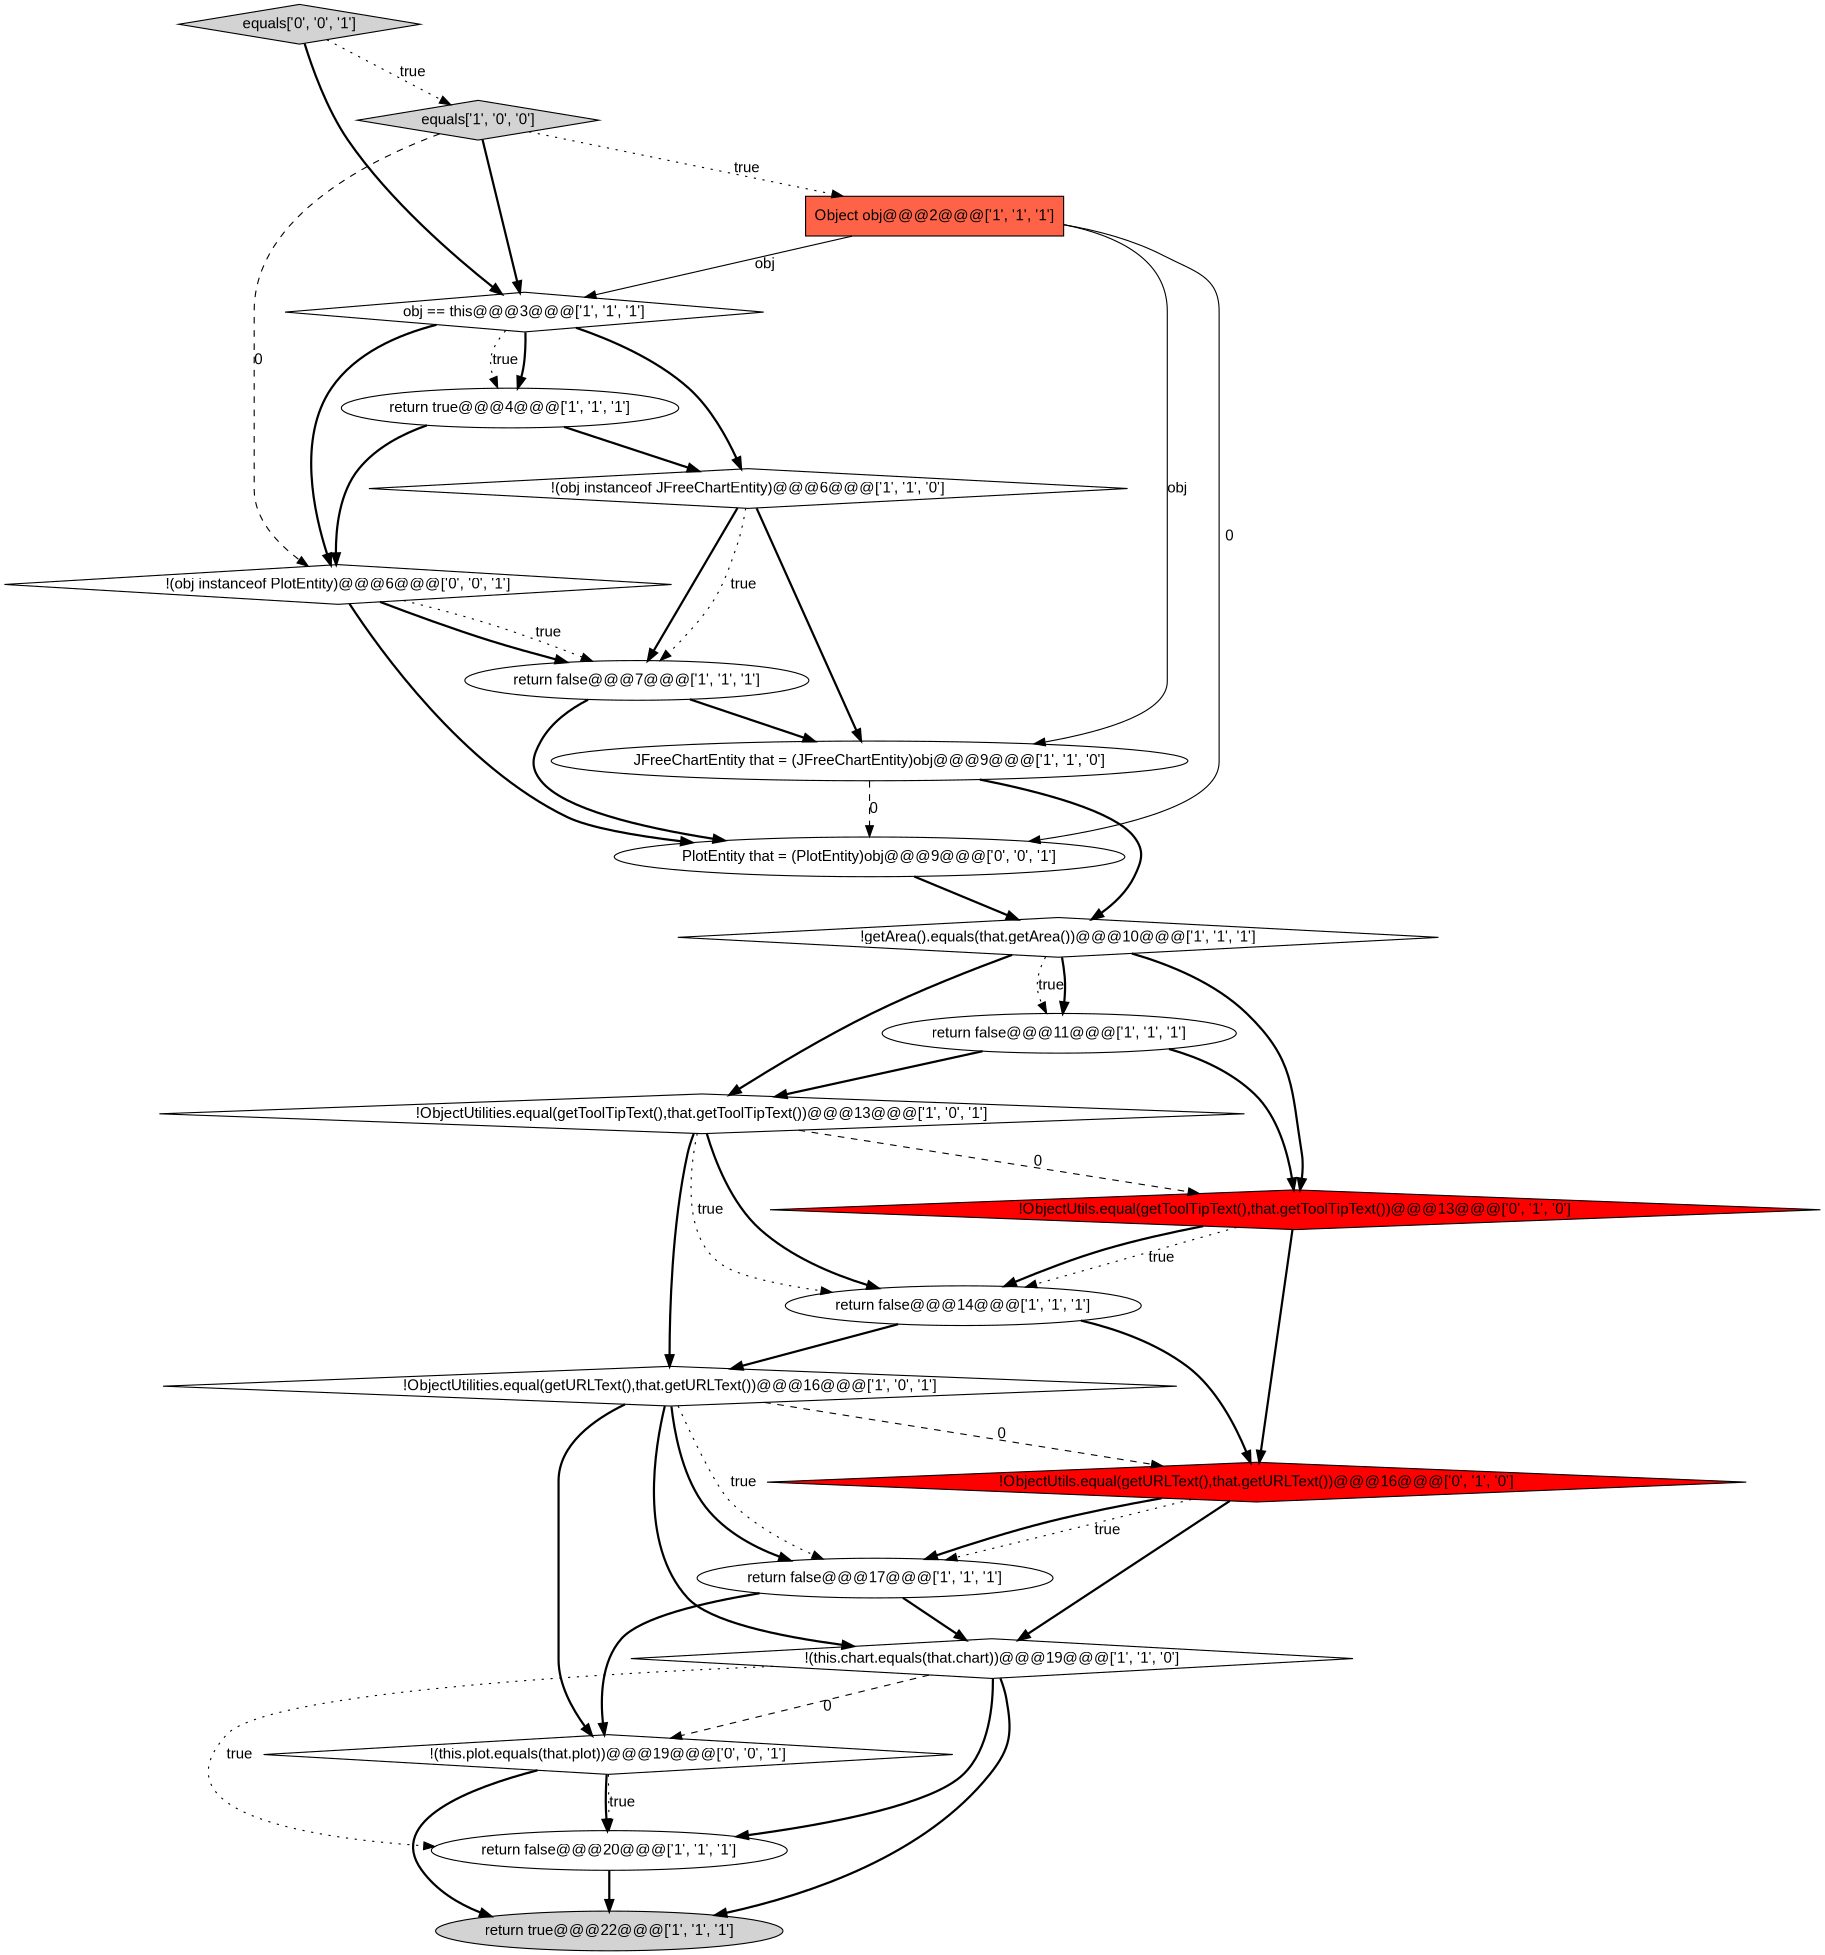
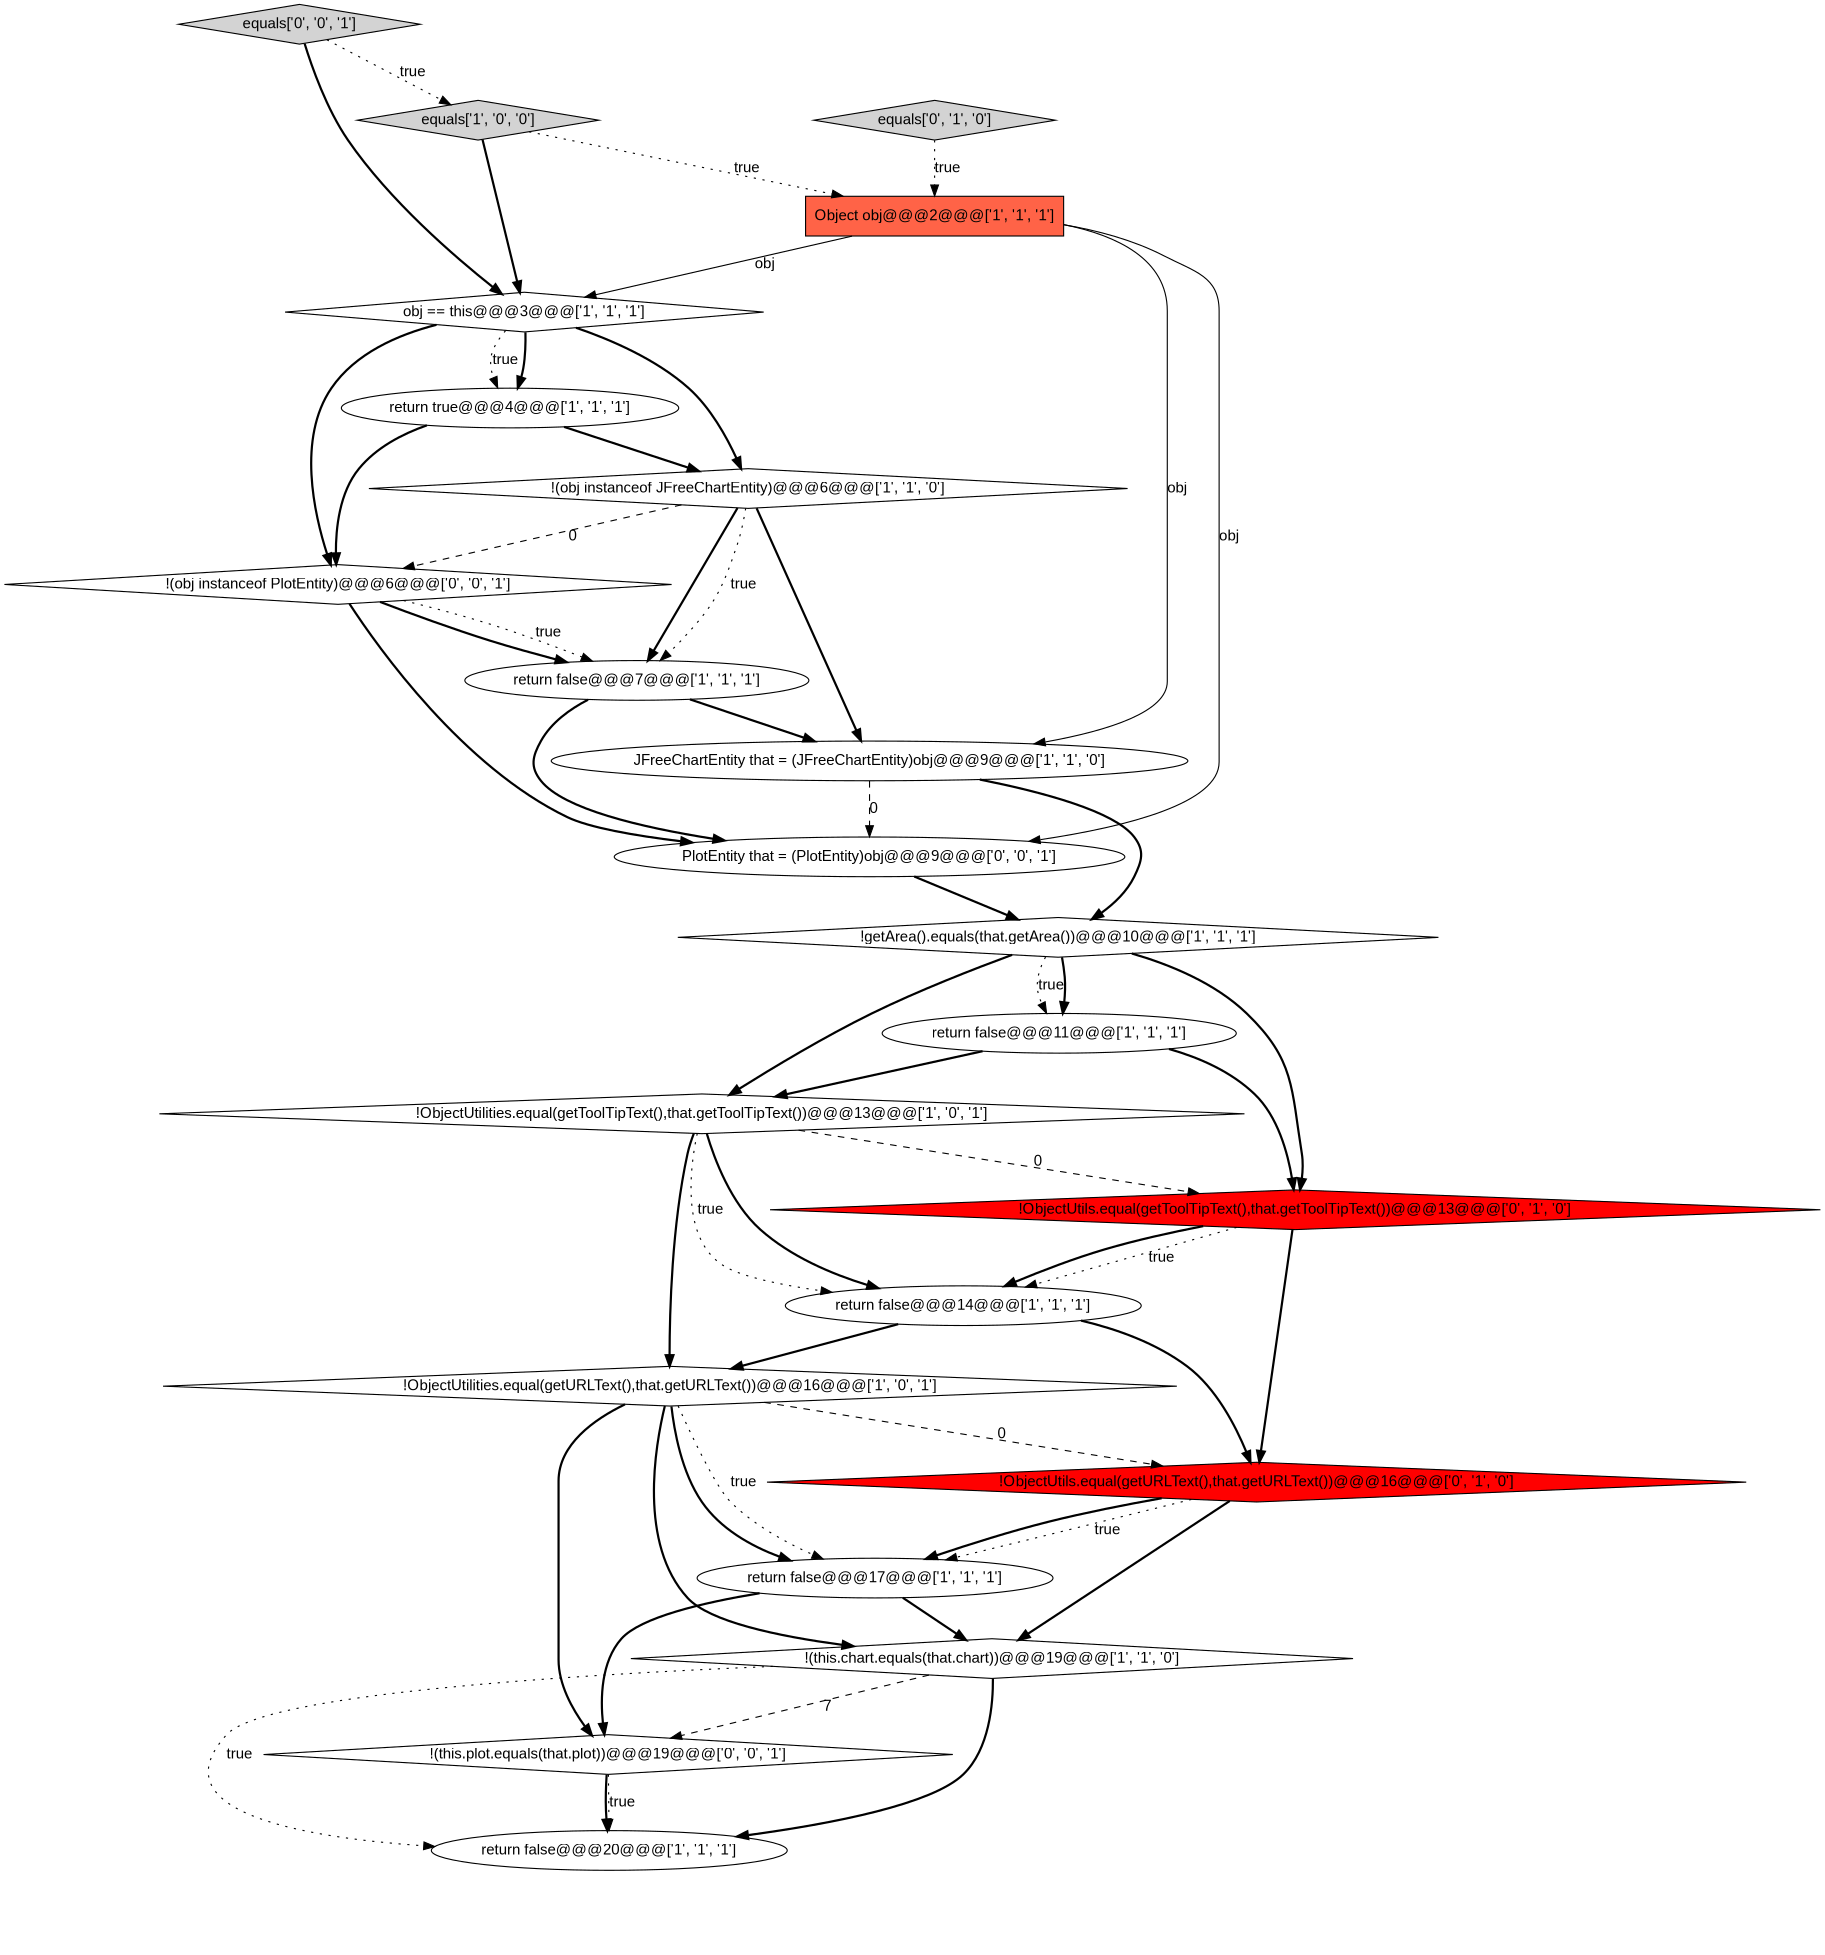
none -> (935, 120)
(255, 308) -> (548, 535)
(1230, 537) -> (1230, 537)
(828, 1707) -> (828, 1707)
(609, 1931) -> none
